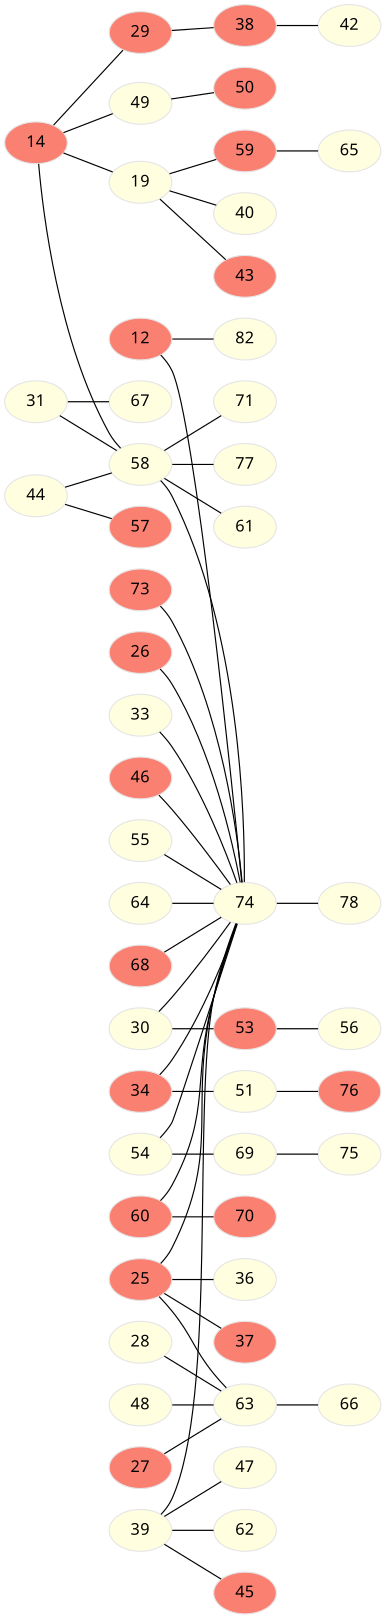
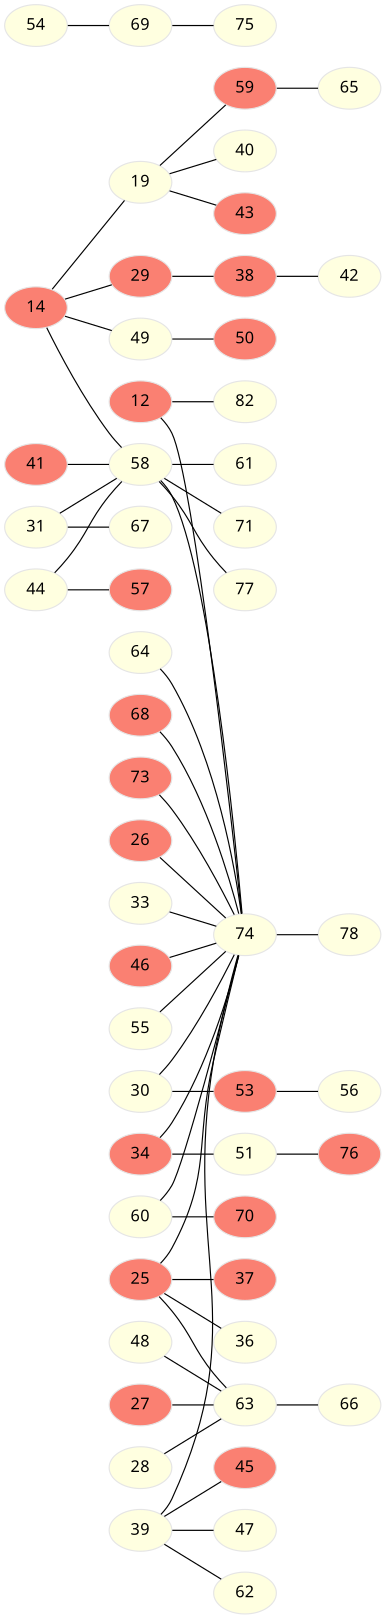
none -> (36, 464)
(195, 1054) -> none
(140, 1217) -> (140, 1217)
